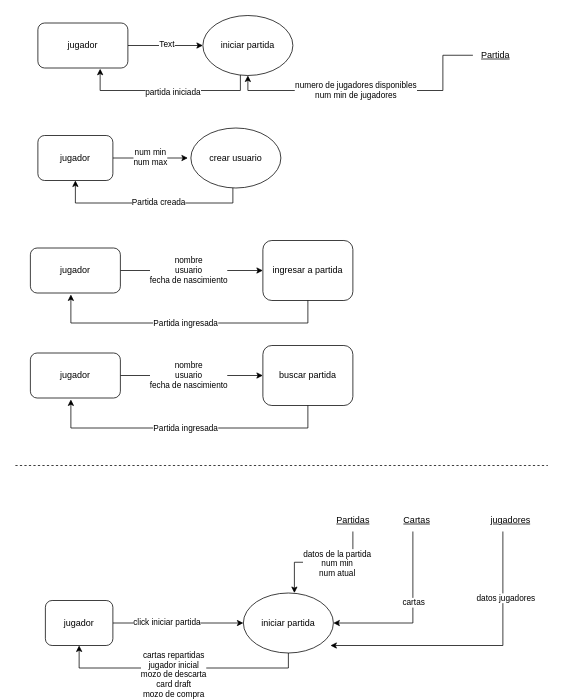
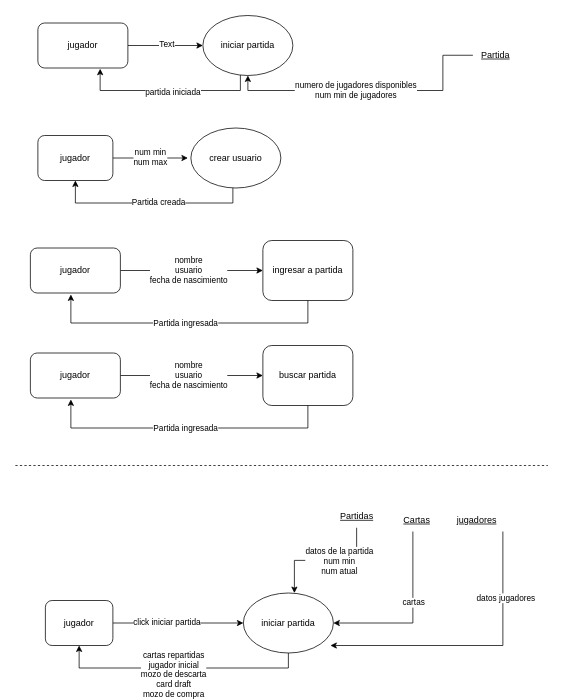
(353, 520) -> (357, 516)
(510, 520) -> (477, 520)
